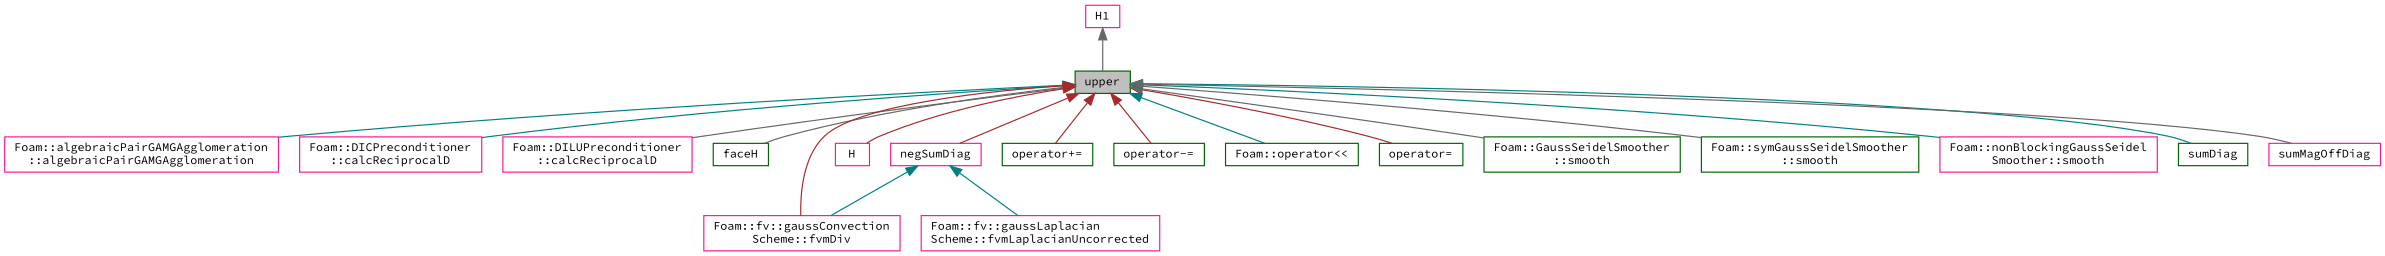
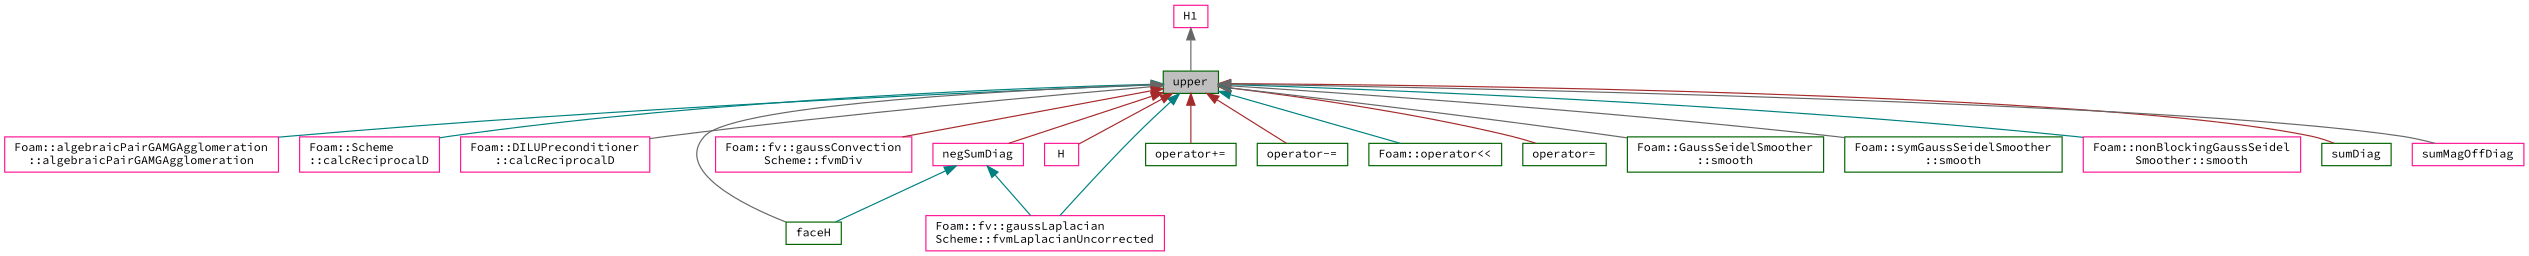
(1668, 96) -> (1784, 95)
(391, 155) -> (370, 155)
none -> (1114, 157)
(869, 194) -> (891, 196)
